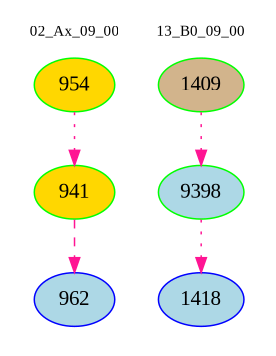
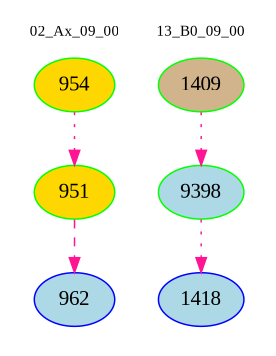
(75, 192) -> (75, 192)
